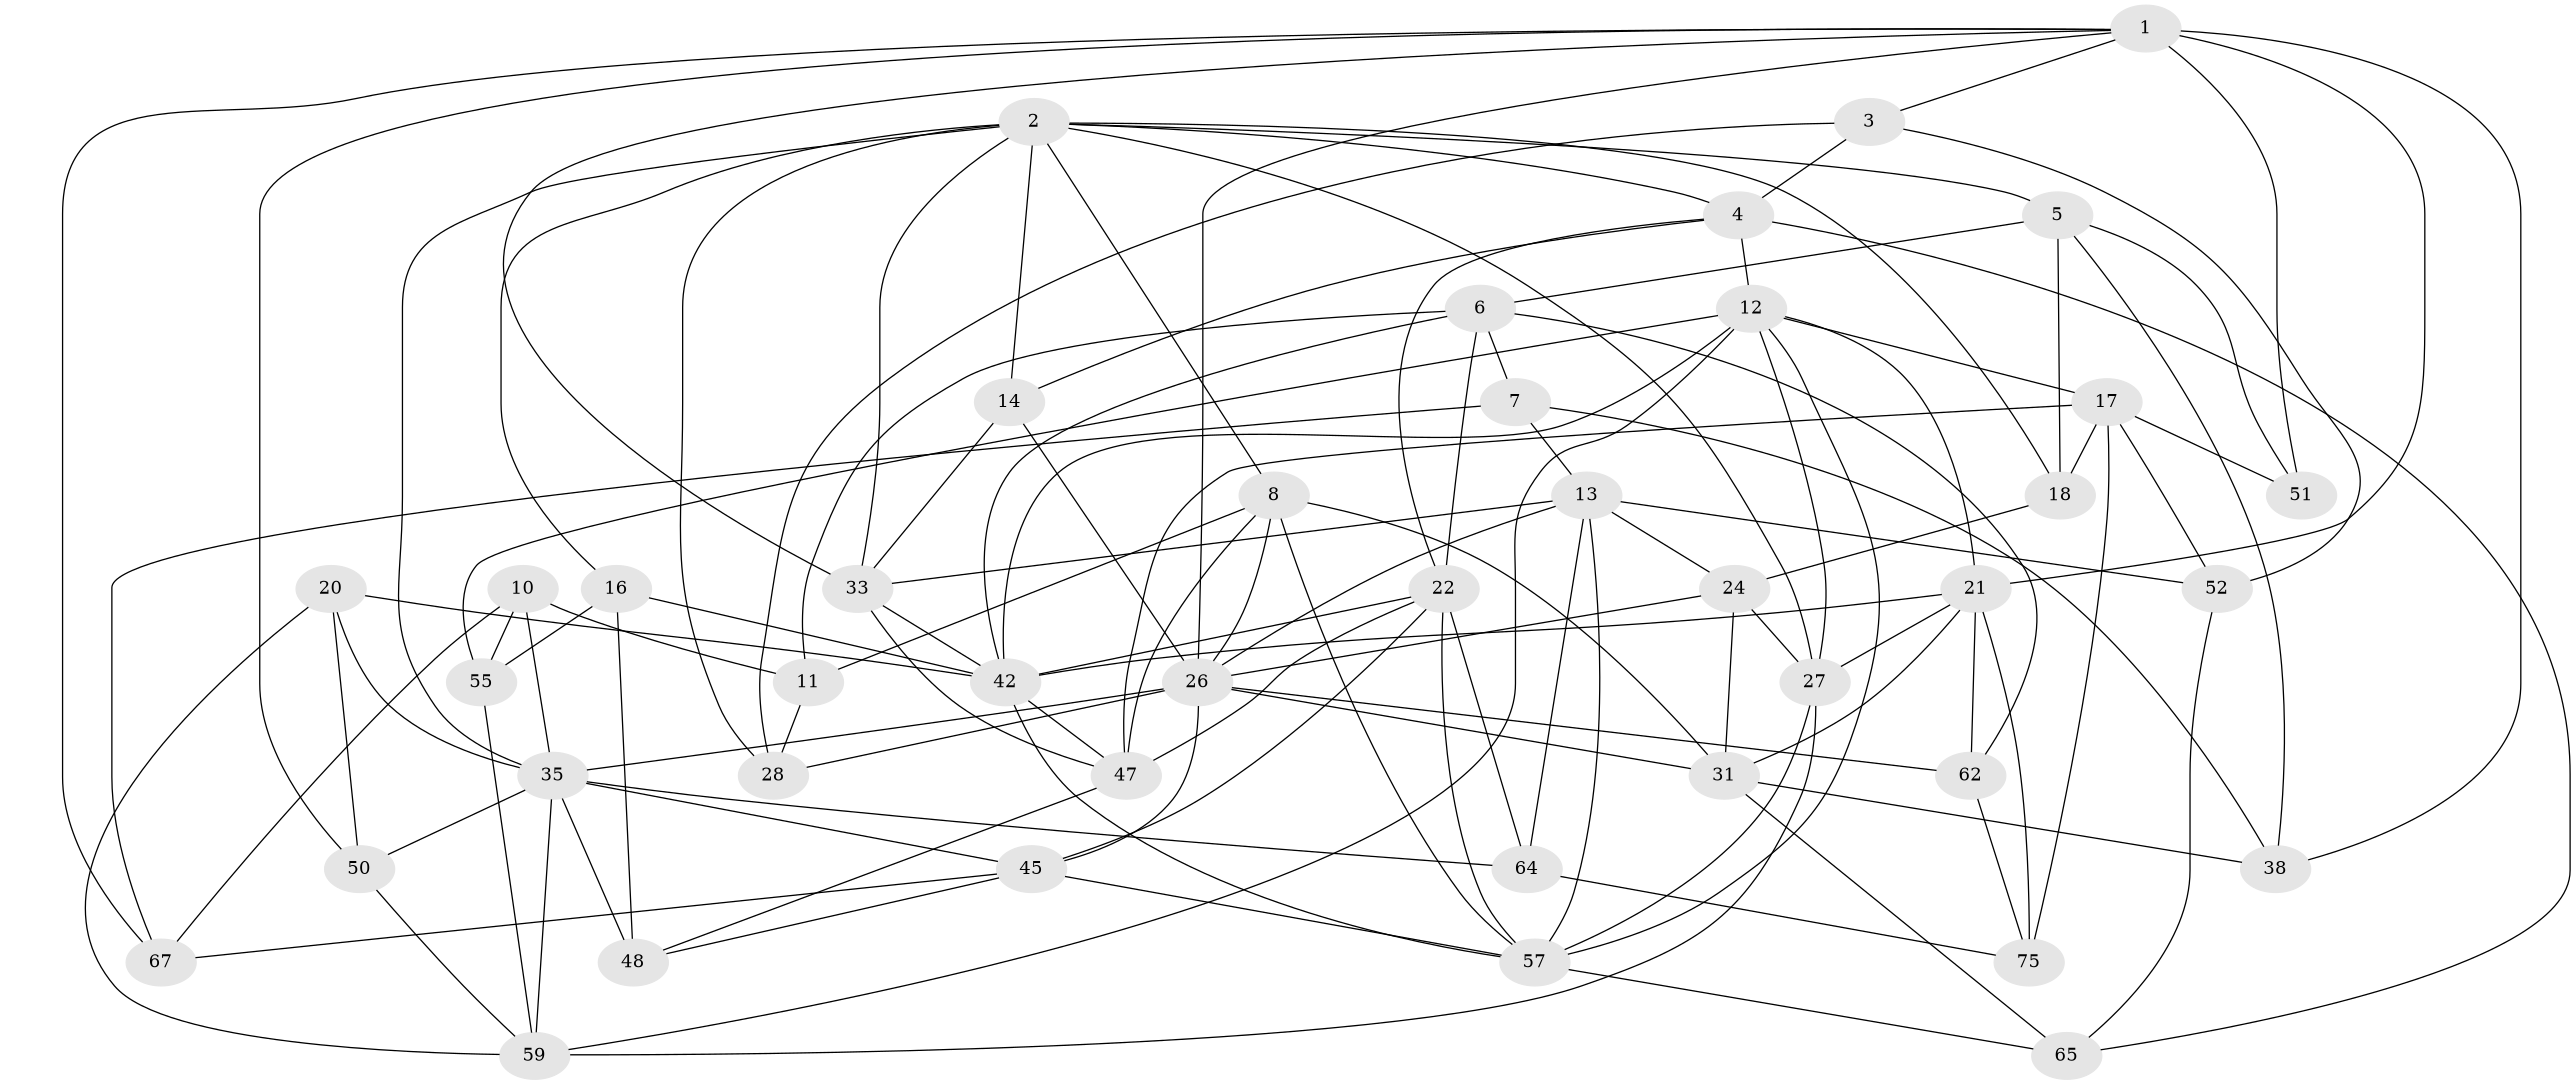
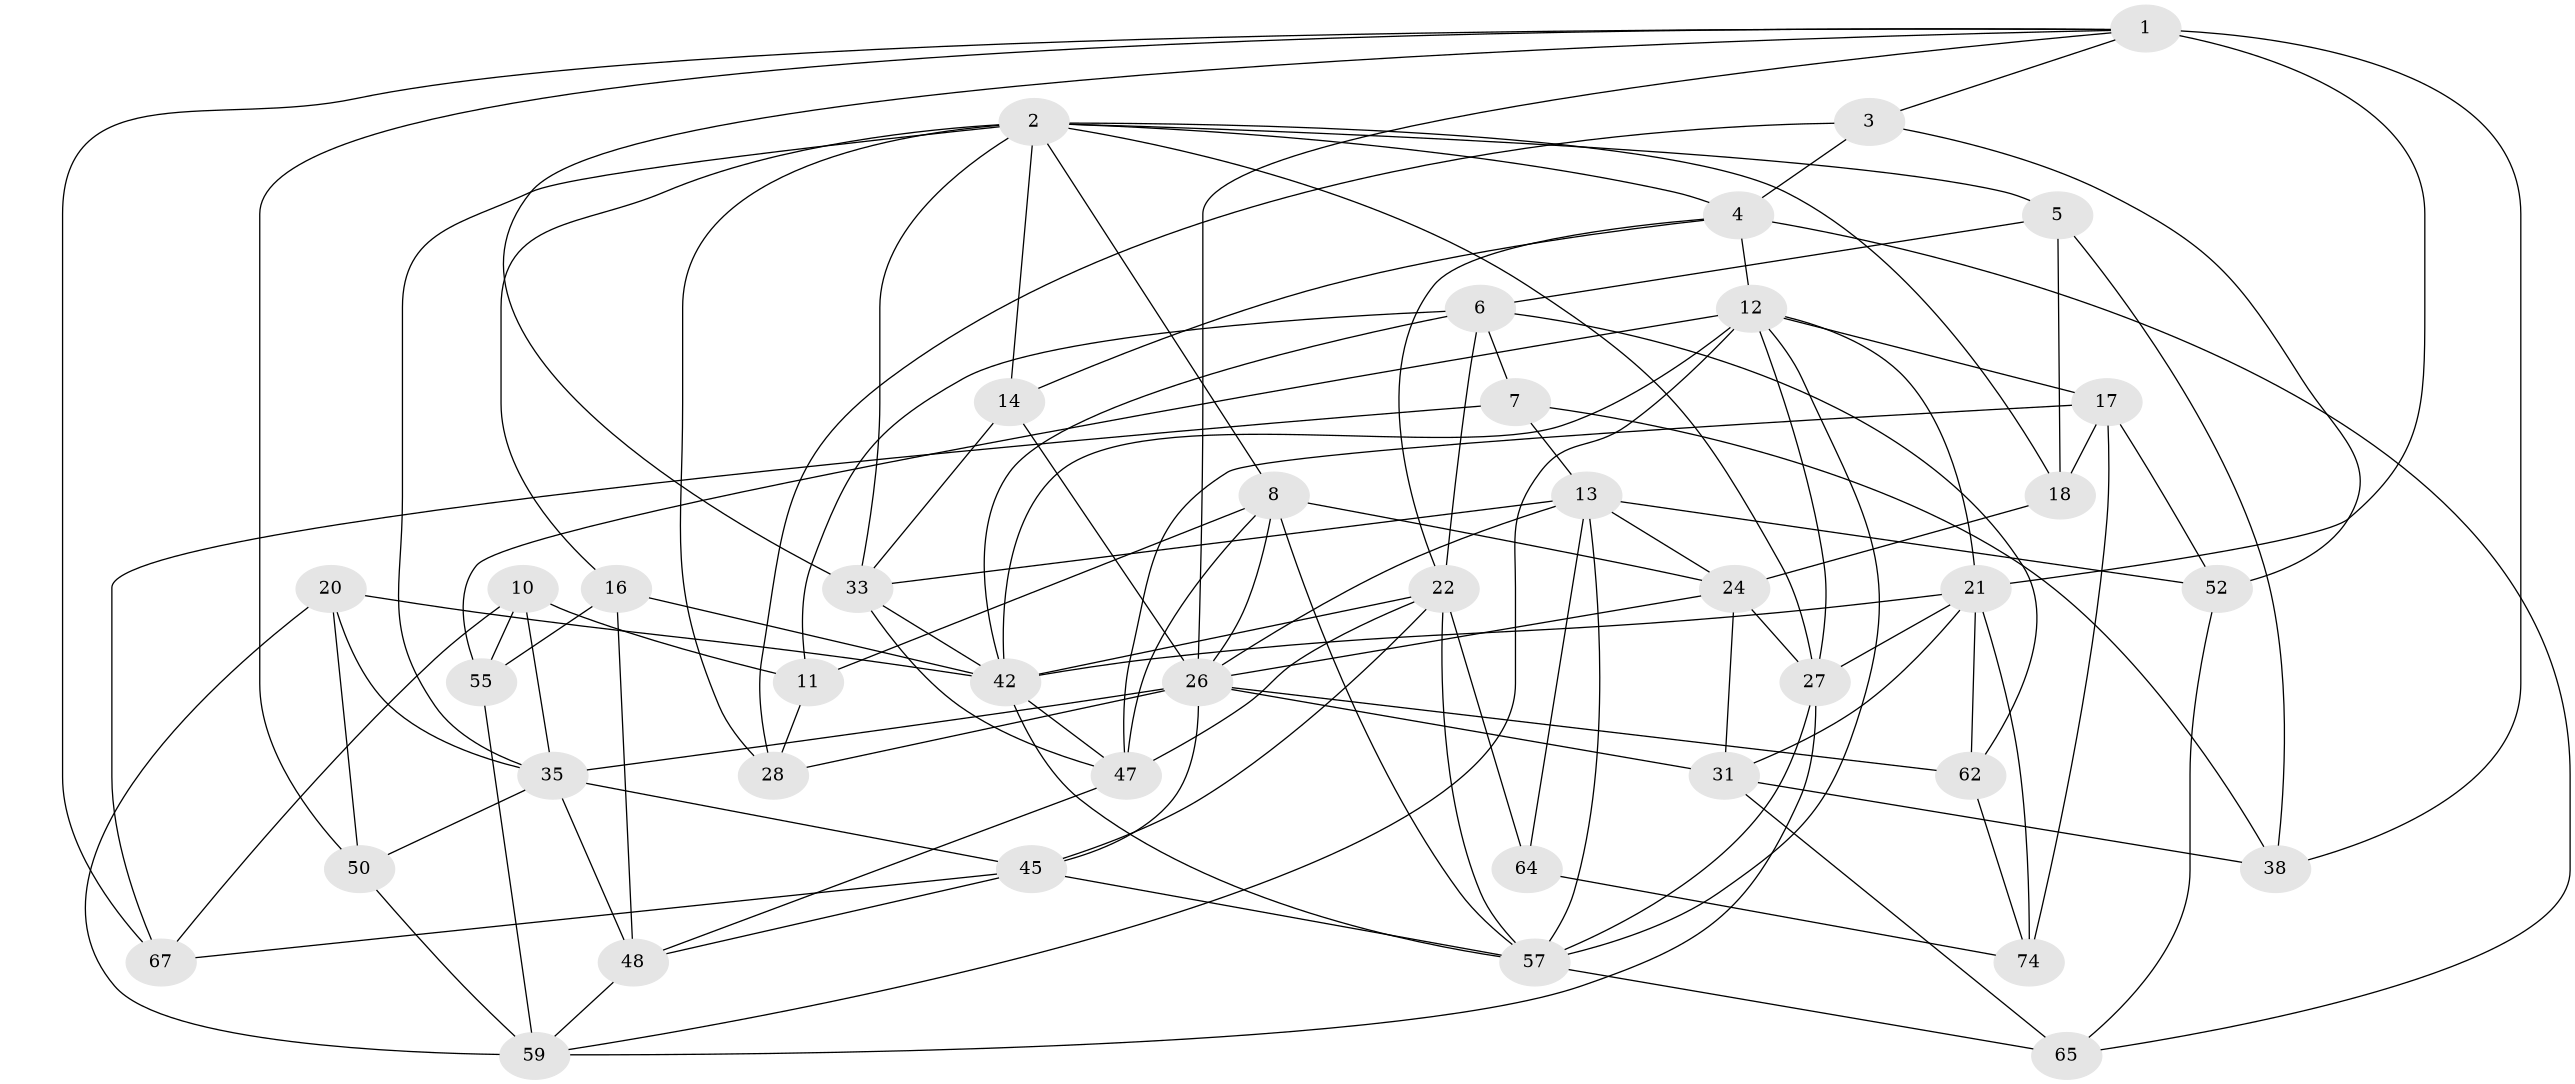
(2302, 496) -> none
(1531, 591) -> (1505, 540)
(1039, 829) -> none
(544, 910) -> (584, 1009)
(2029, 963) -> (2029, 963)
